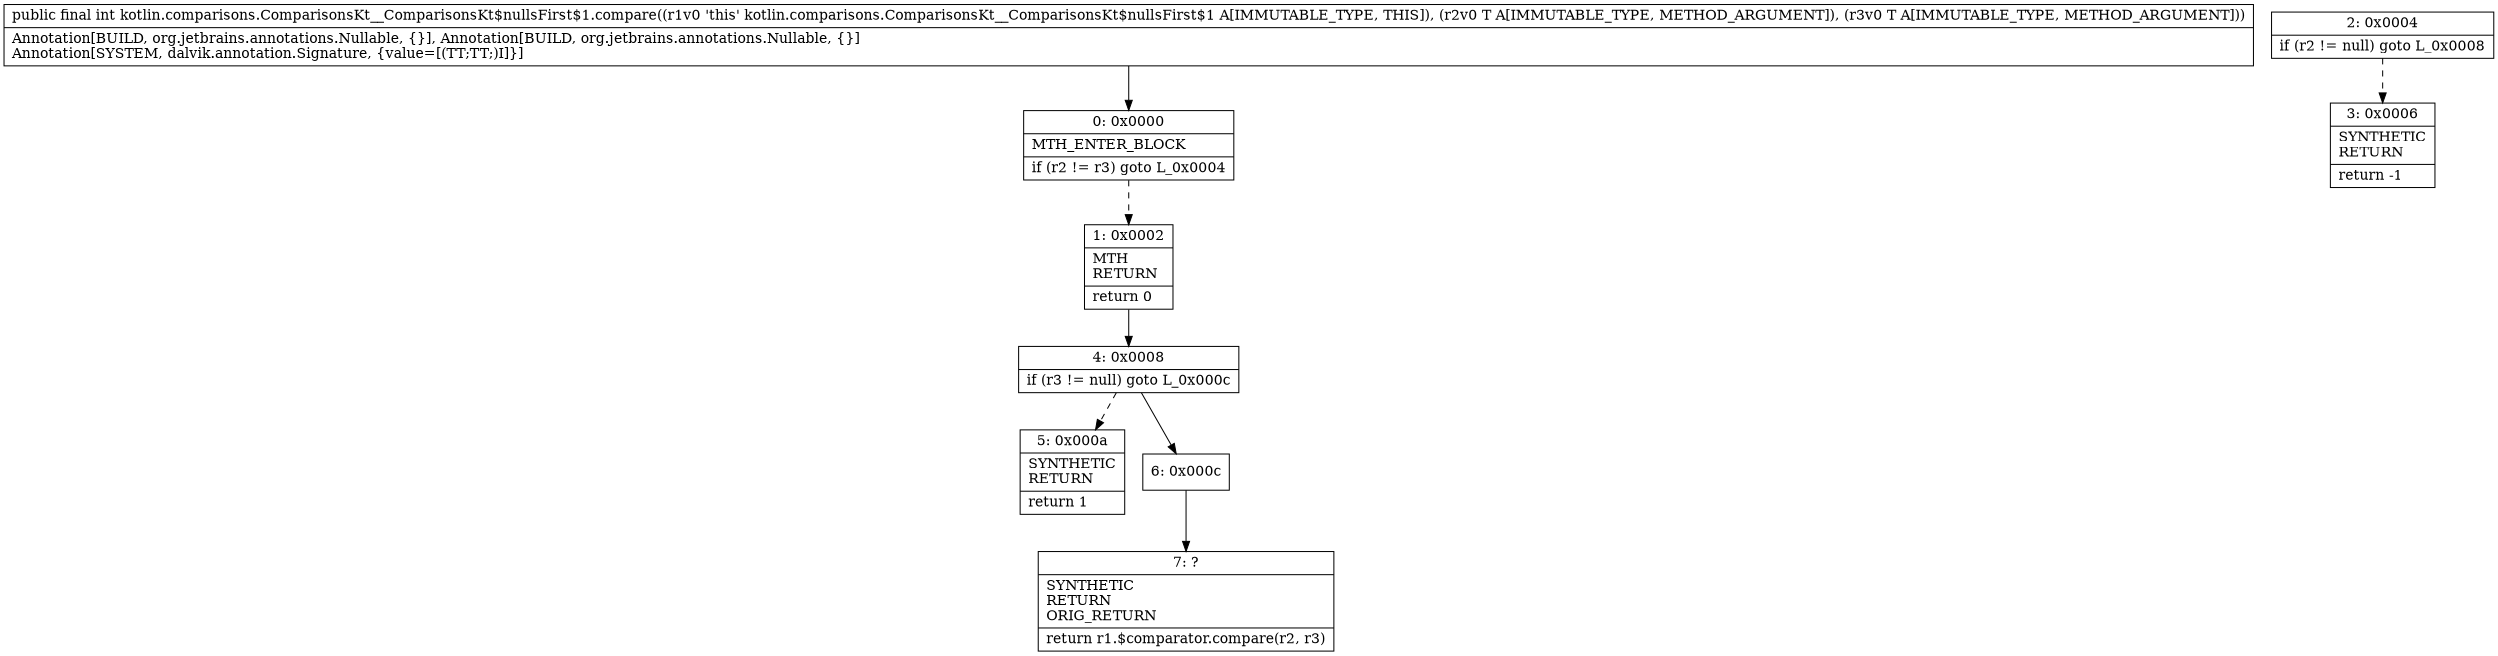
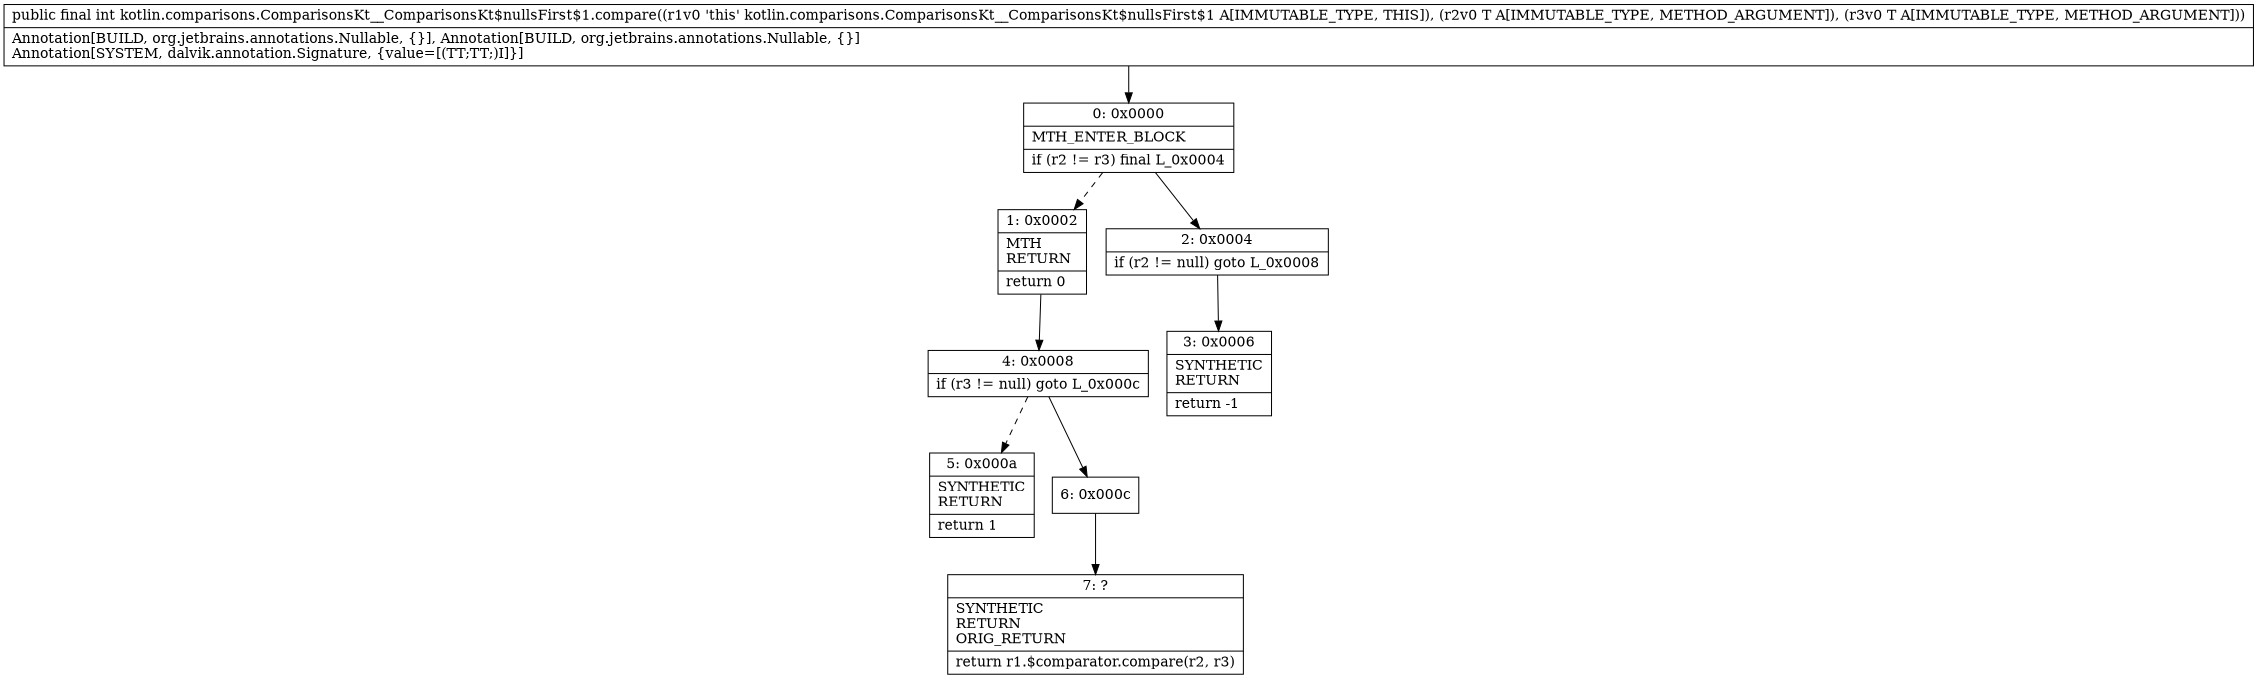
(2383, 76) -> (1218, 298)
(1129, 168) -> (1129, 160)
none -> (1174, 197)
